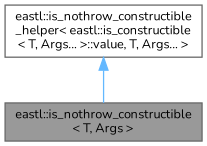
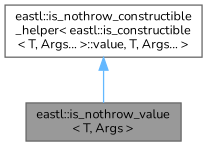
(104, 122) -> (104, 122)
